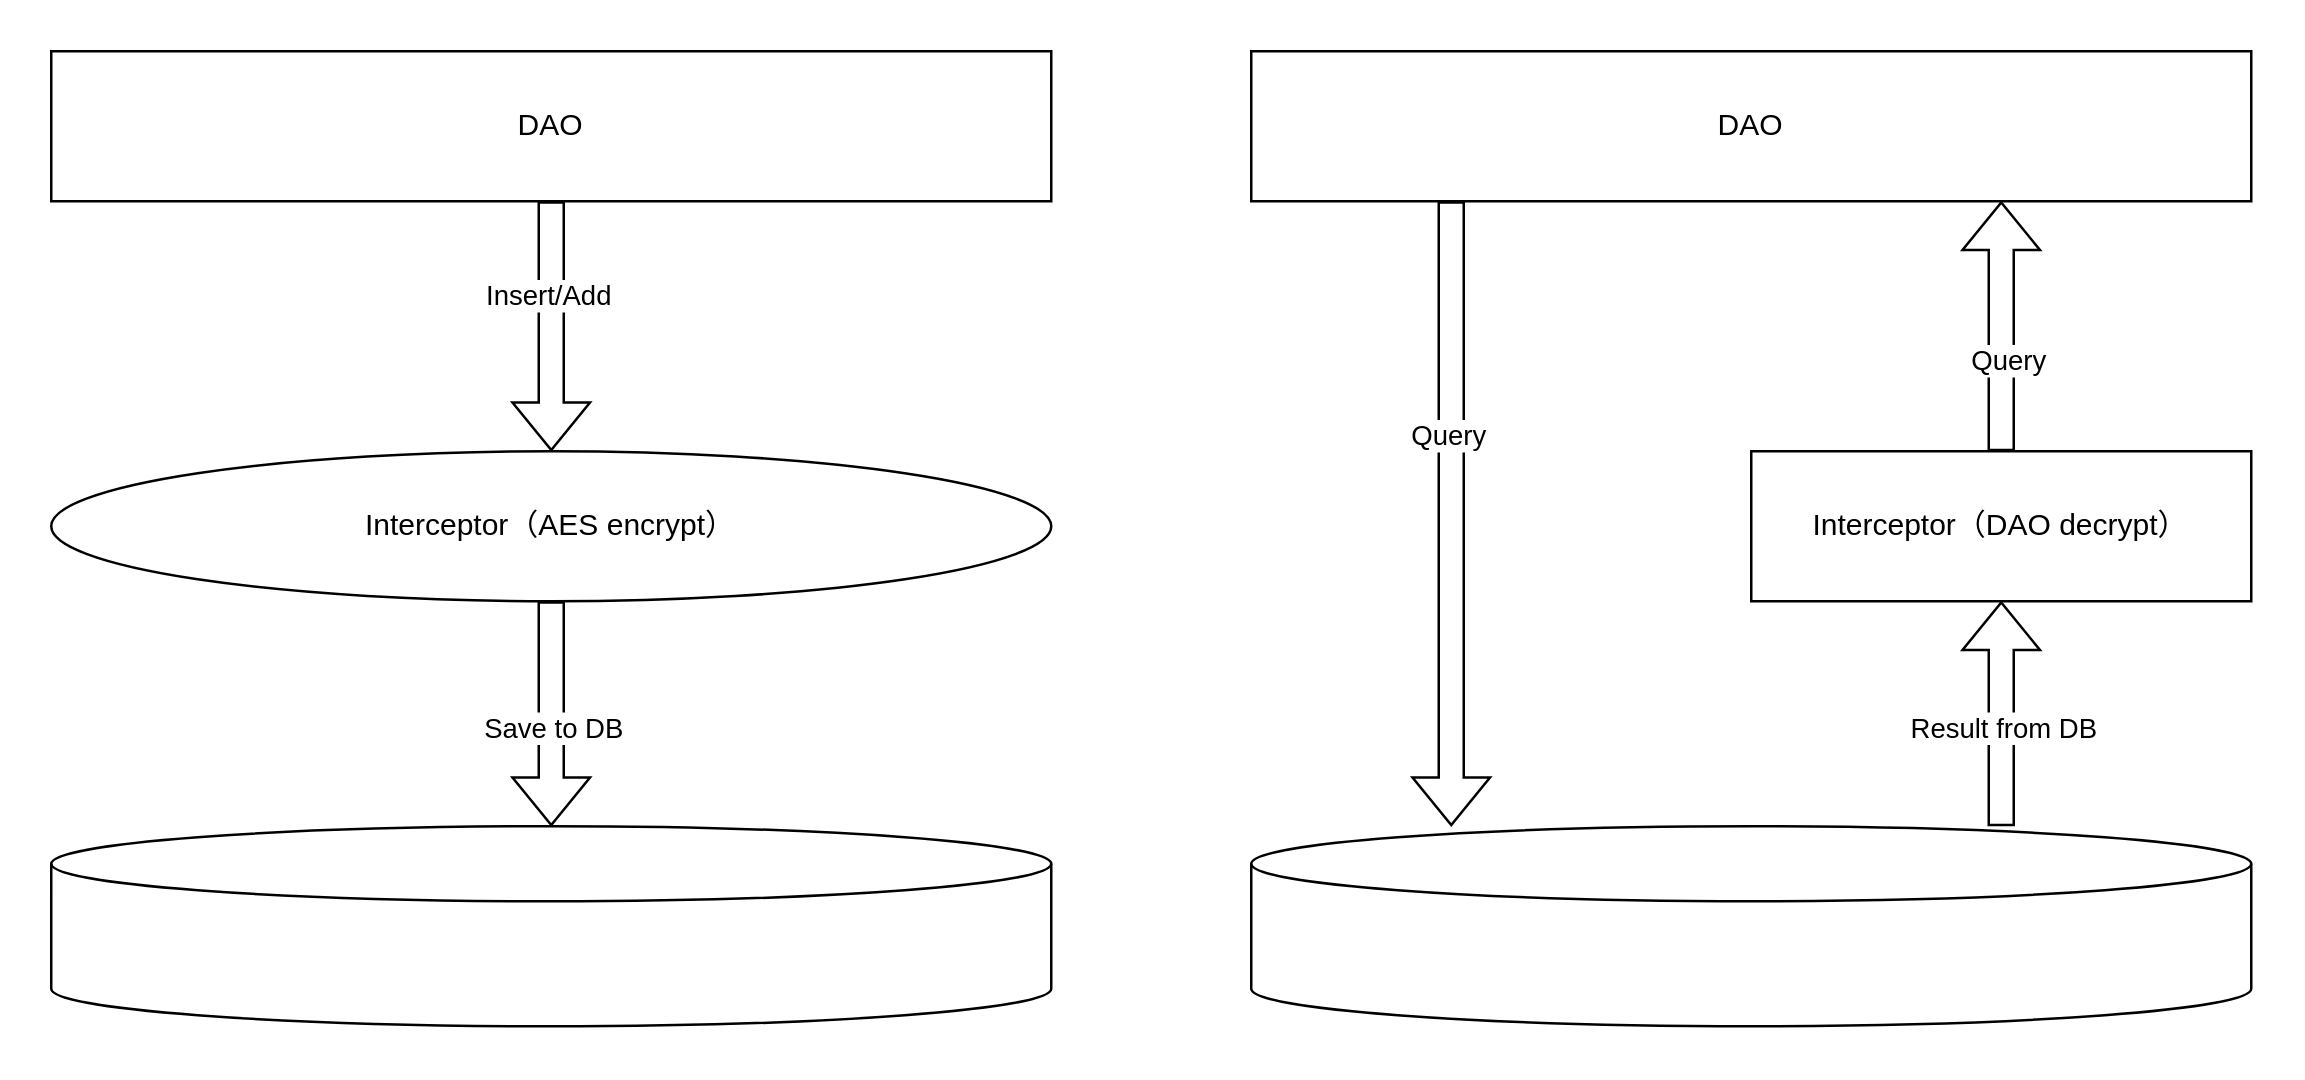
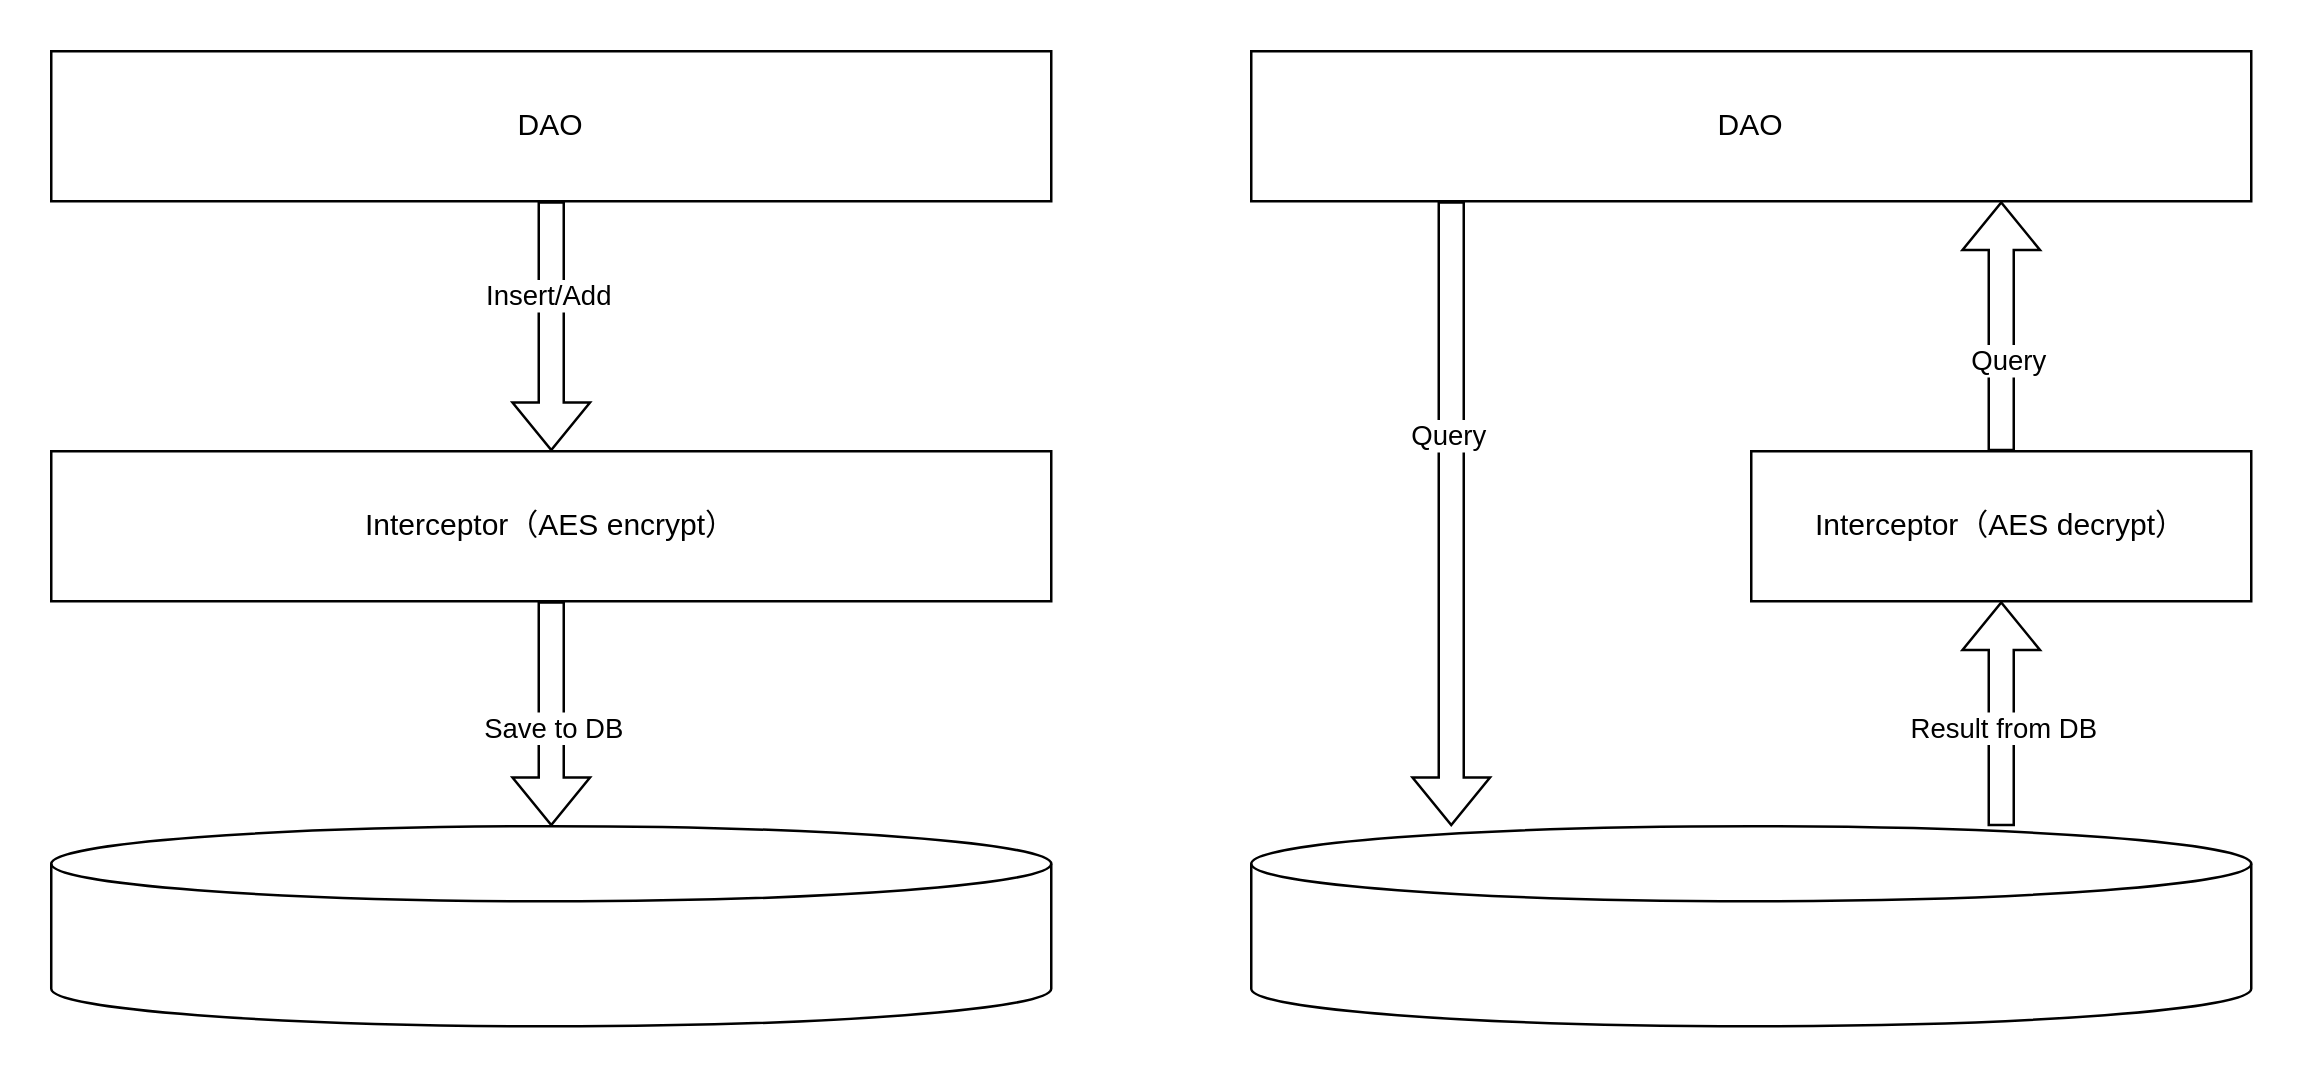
(551, 526) -> (551, 526)
(2001, 526) -> (2001, 526)
